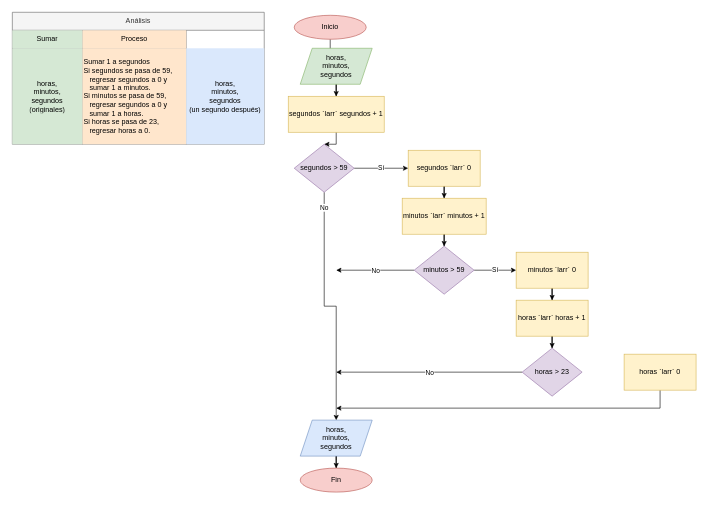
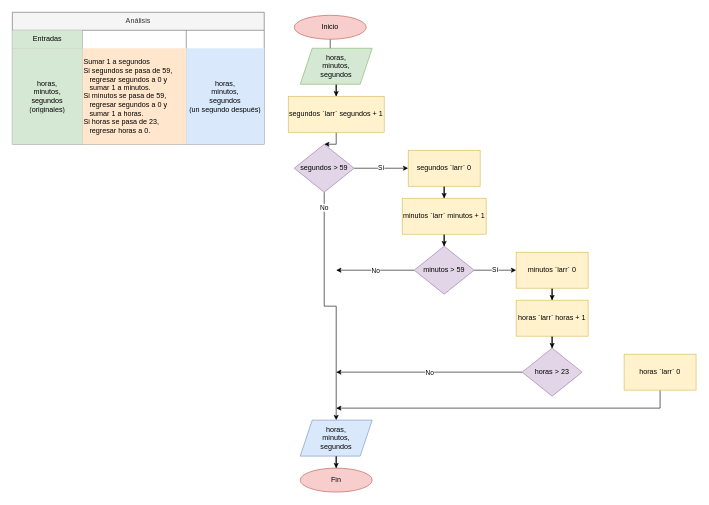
(47, 39) -> (47, 39)
(134, 39) -> none
